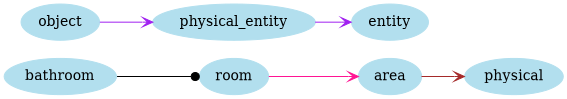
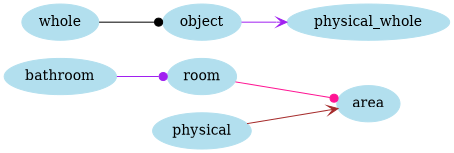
none -> (60, 22)
(234, 22) -> (368, 22)
(390, 22) -> none
(154, 77) -> (138, 77)
(309, 77) -> (283, 90)
(438, 77) -> (288, 117)
